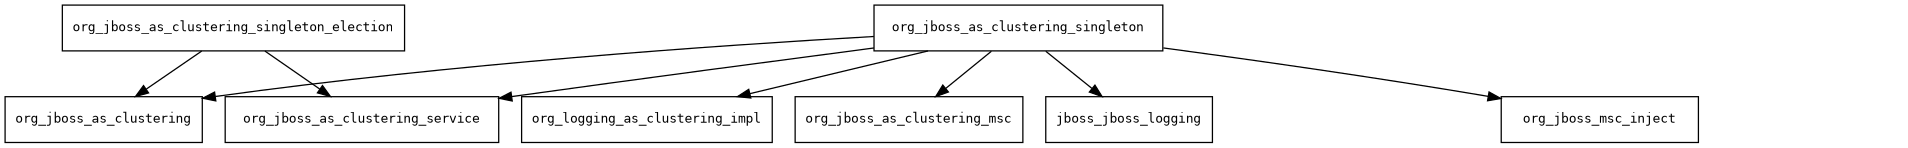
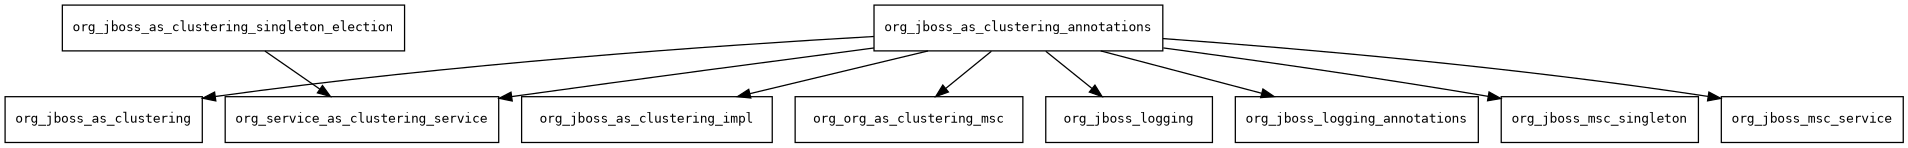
(1018, 28) -> (1018, 28)
(174, 70) -> none
(362, 120) -> (362, 120)
(647, 120) -> (647, 120)
(909, 120) -> (909, 120)
(1129, 120) -> (1129, 120)
none -> (1357, 120)
(1600, 120) -> (1600, 120)
none -> (1812, 120)
